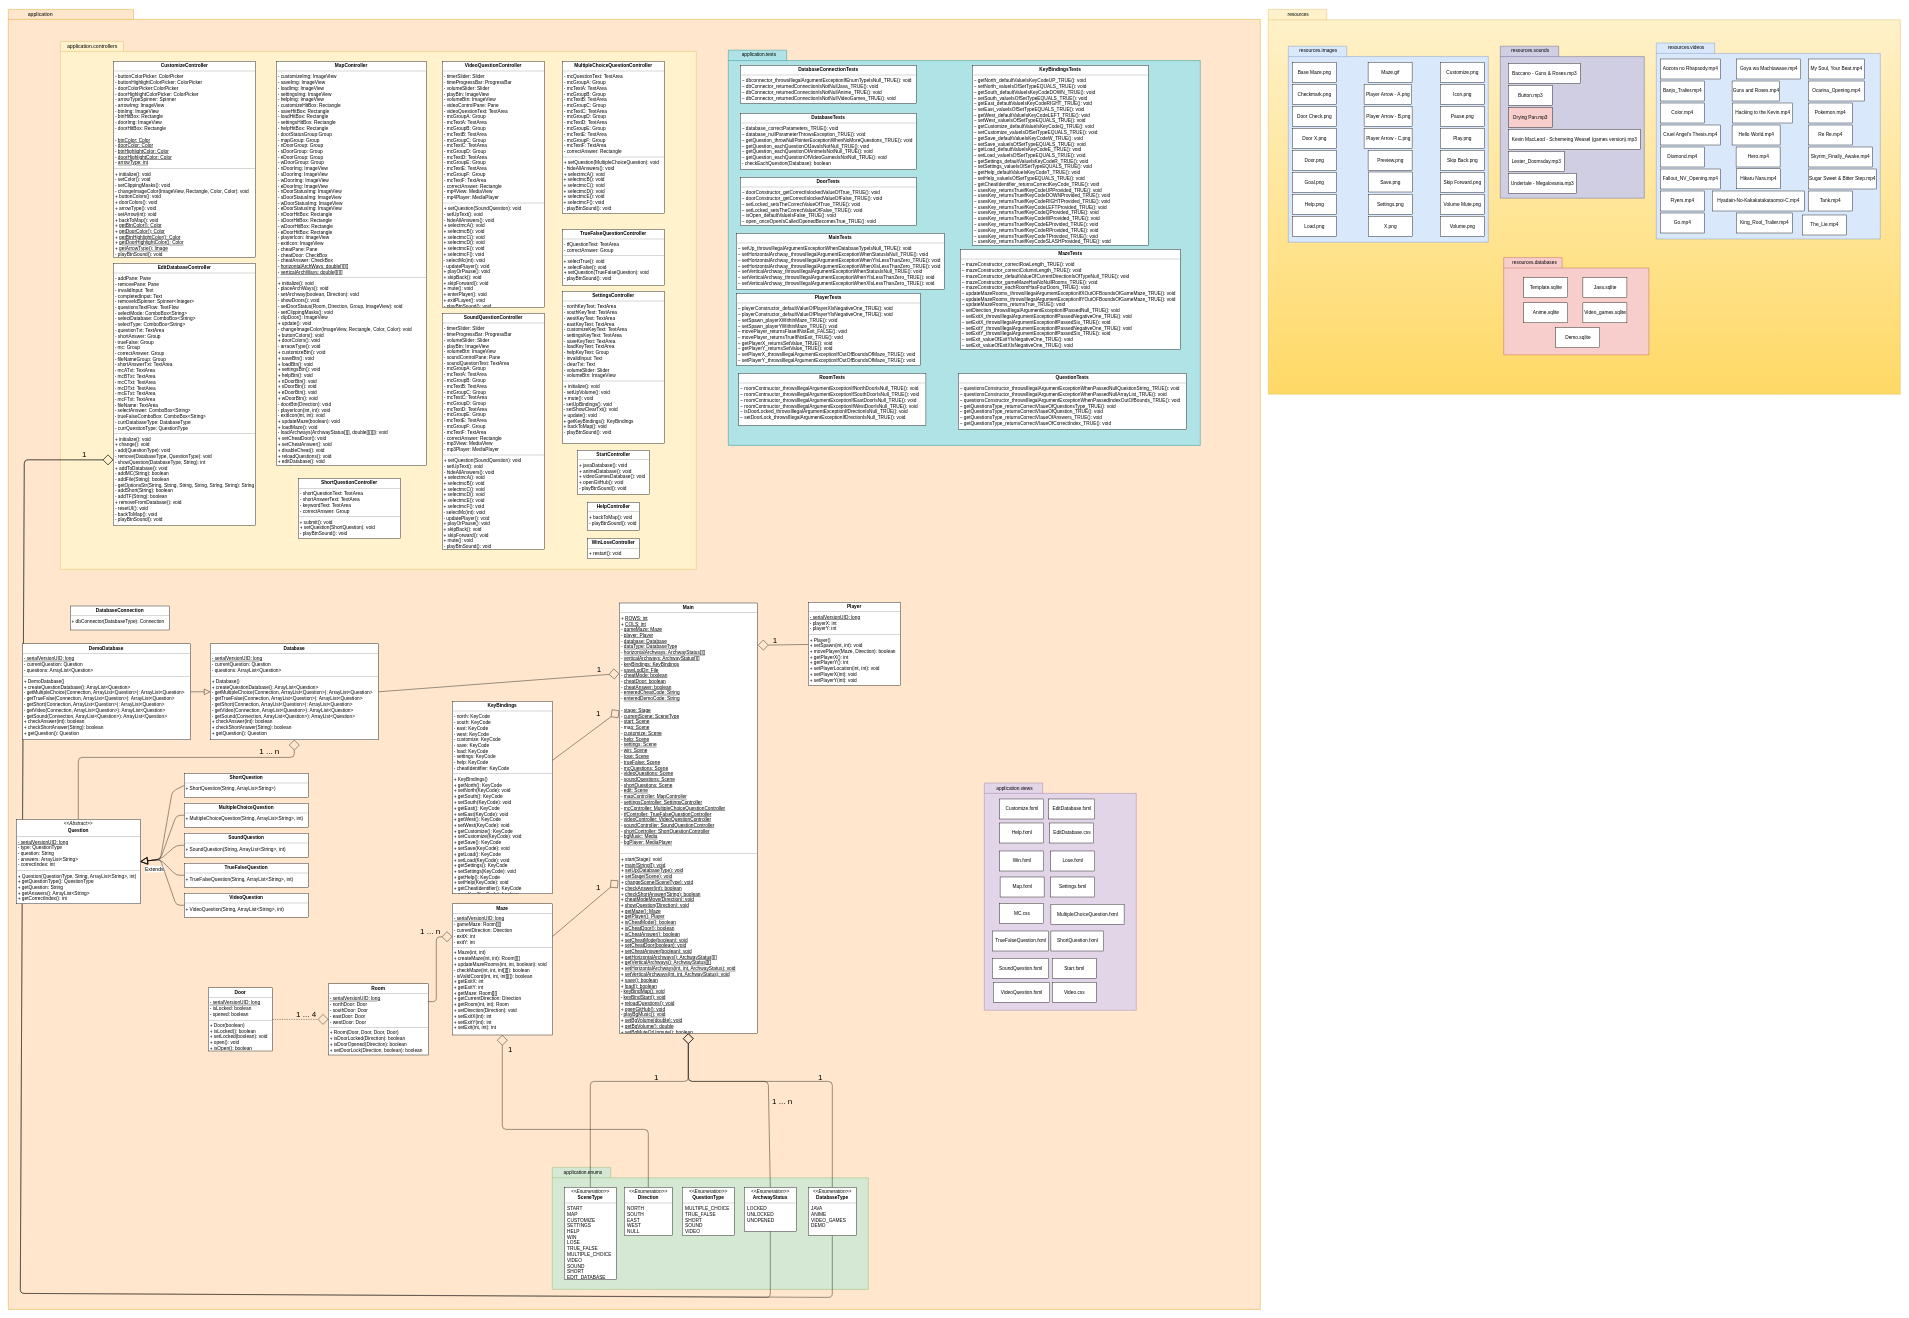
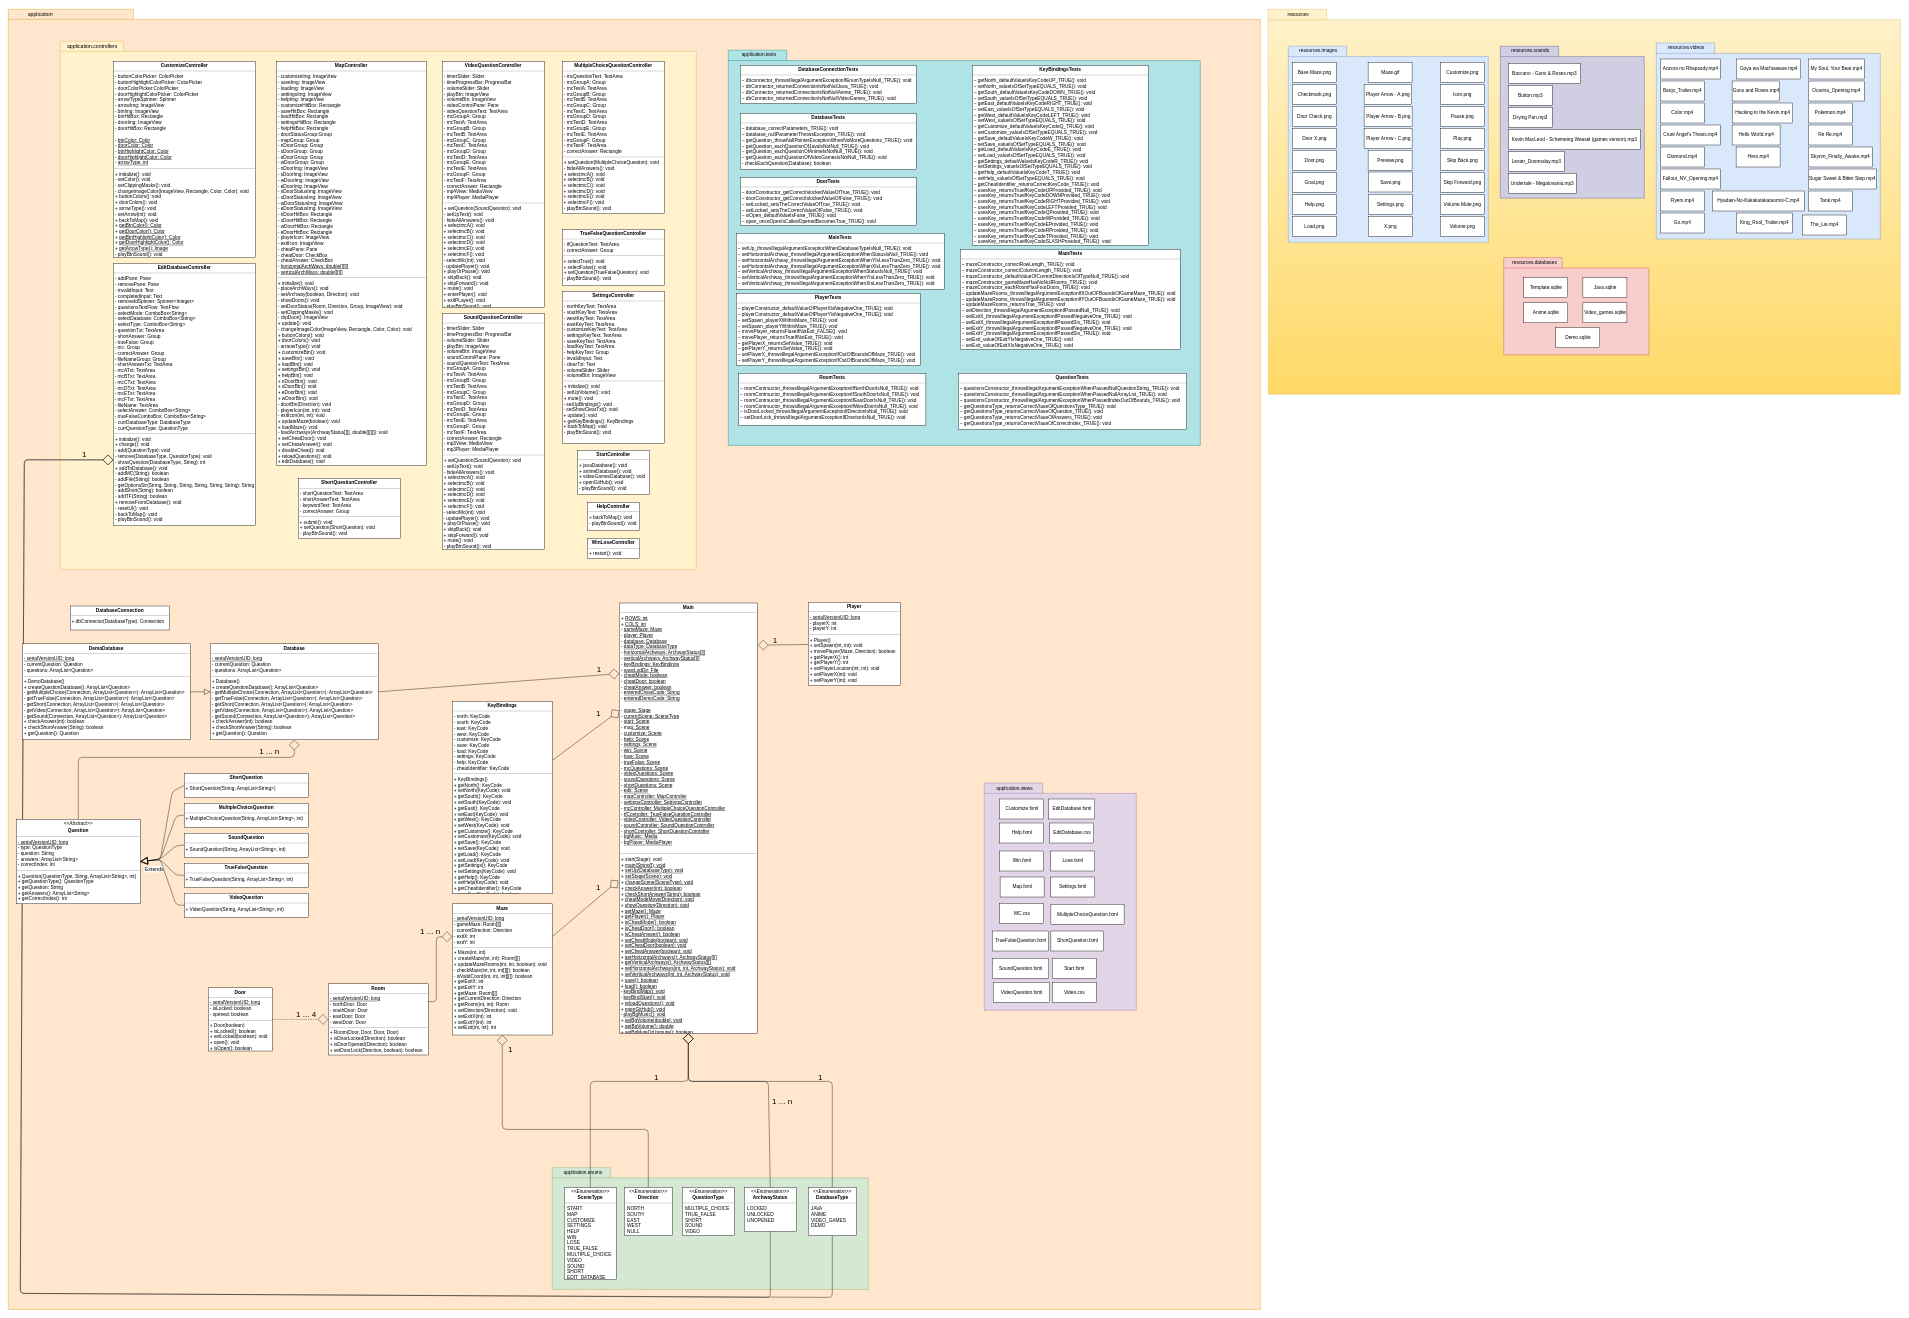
(1530, 117) -> (1530, 117)
(1758, 179) -> none
